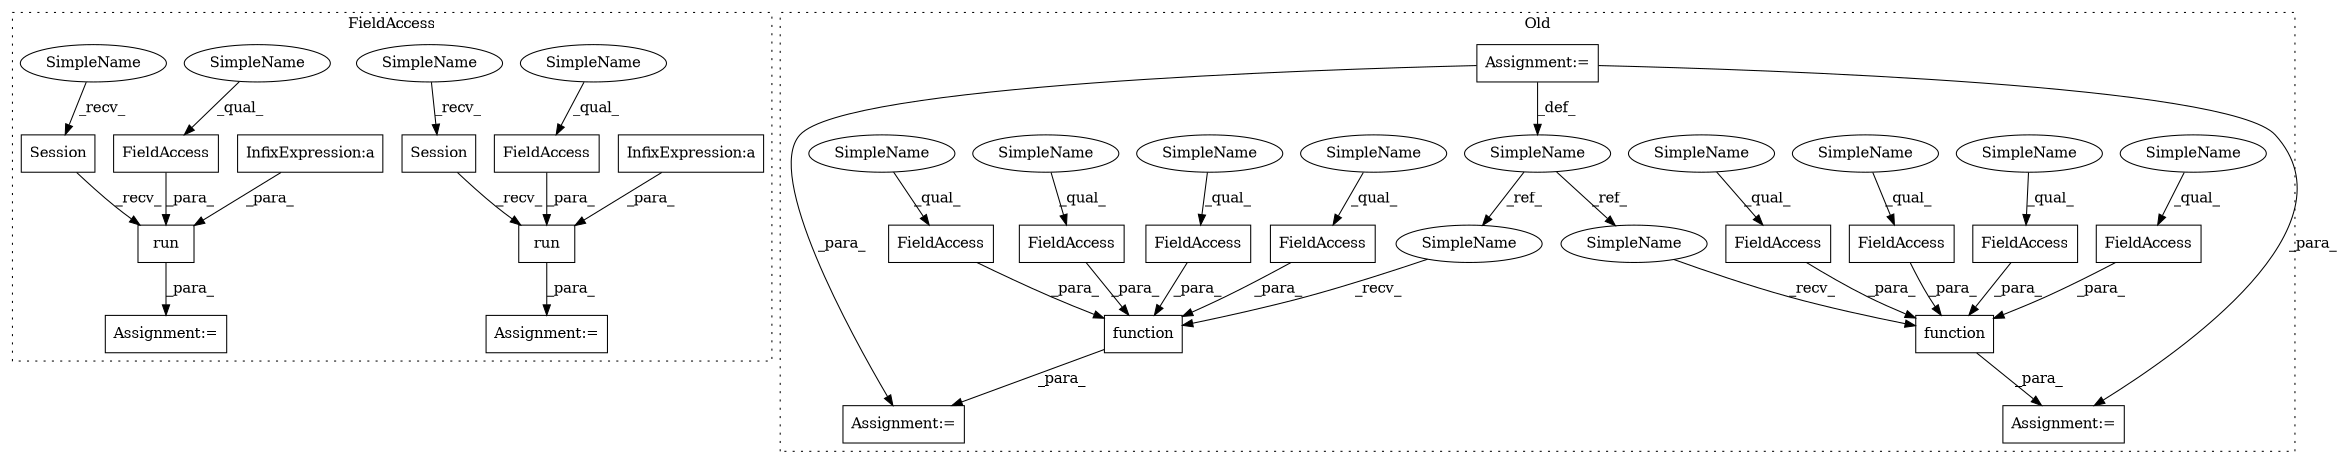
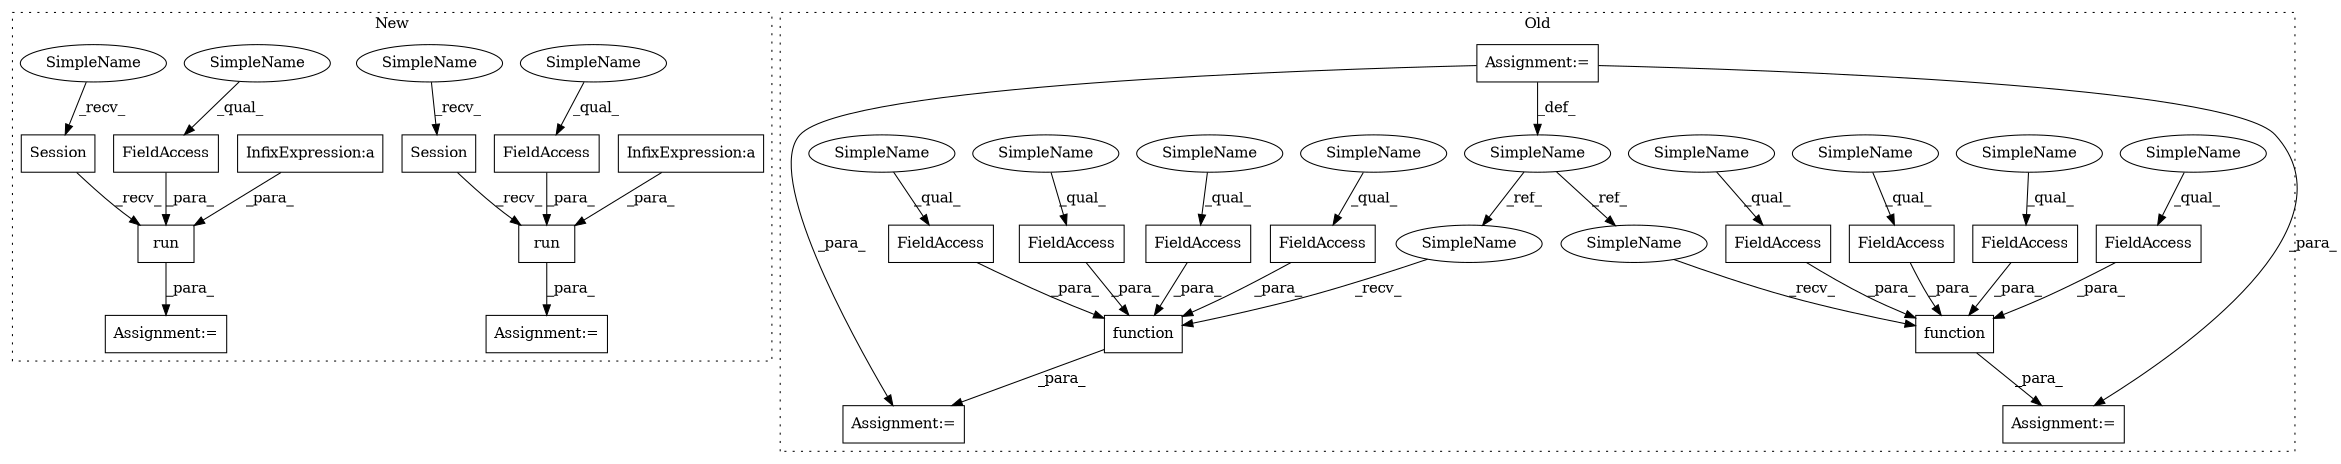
(392, 24) -> (392, 24)
